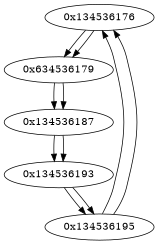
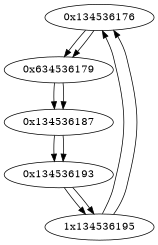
(100, 227) -> (100, 227)
